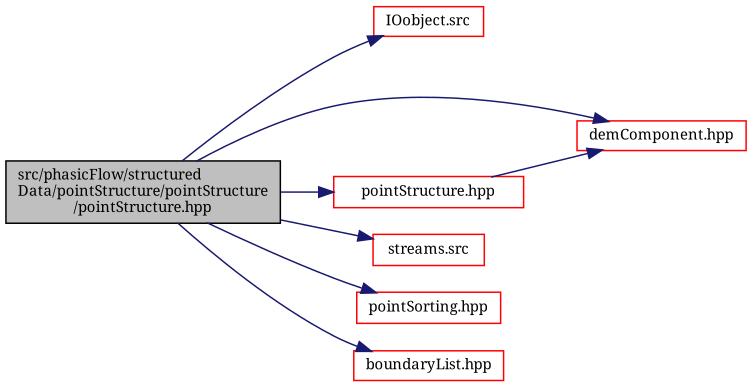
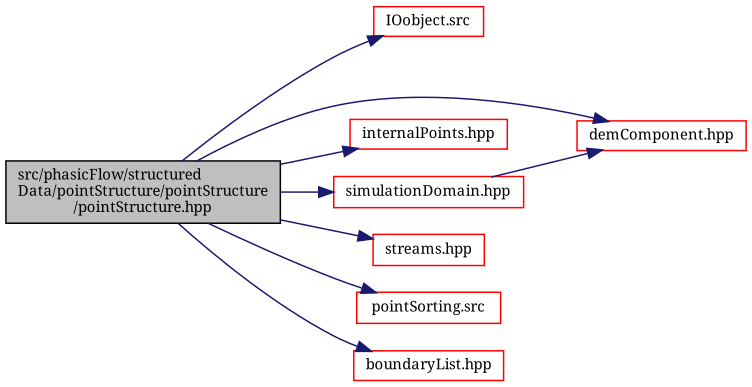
none -> (429, 134)
(429, 192) -> (429, 192)
(429, 250) -> (429, 250)
(429, 308) -> (429, 308)
